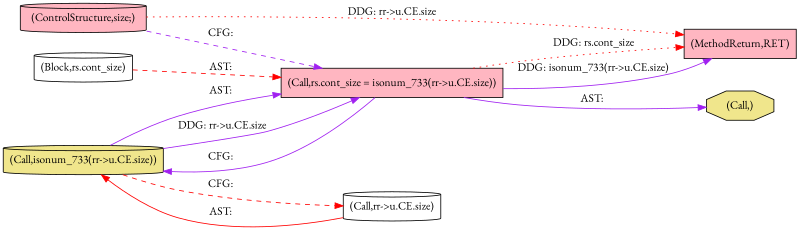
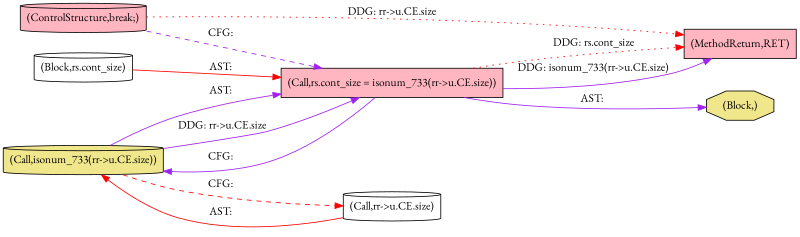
(83, 18) -> (83, 18)
(203, 73) -> (203, 73)
(740, 106) -> (740, 106)
